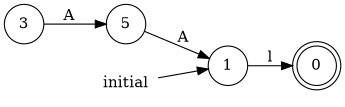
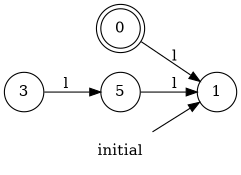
(69, 16) -> (66, 84)
(183, 38) -> (175, 84)
(265, 66) -> (166, 58)
